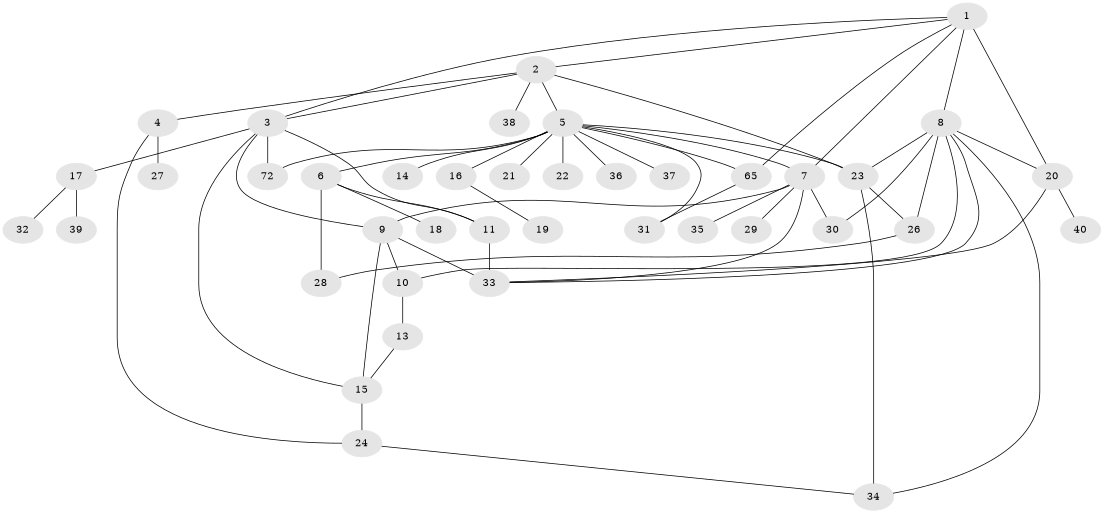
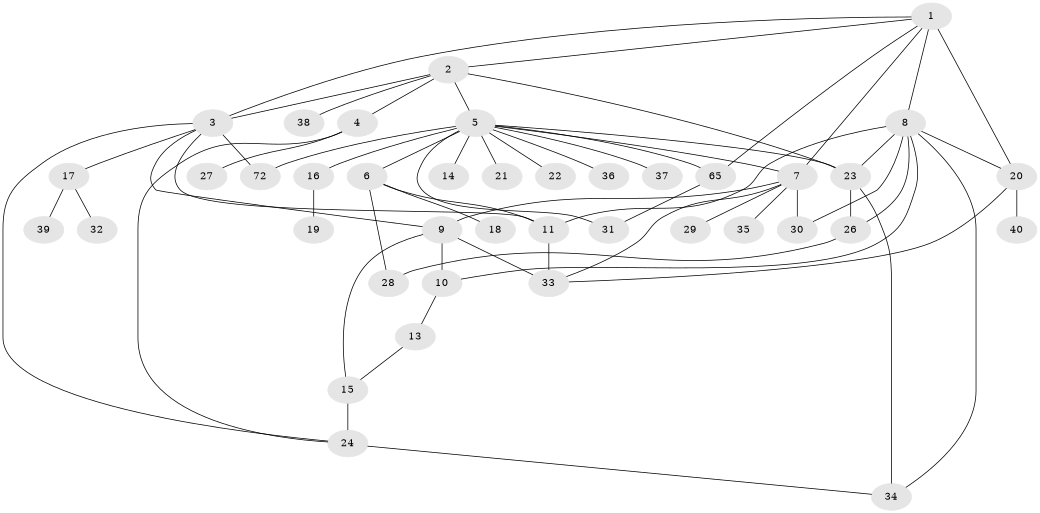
(798, 273) -> (754, 180)
(201, 294) -> (4, 341)
